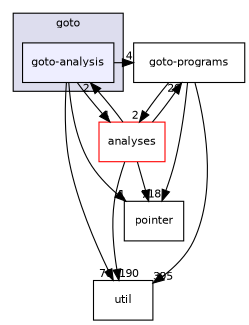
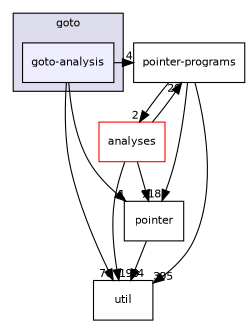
(189, 63) -> (189, 63)
(90, 99) -> none
(111, 106) -> none
none -> (141, 256)
